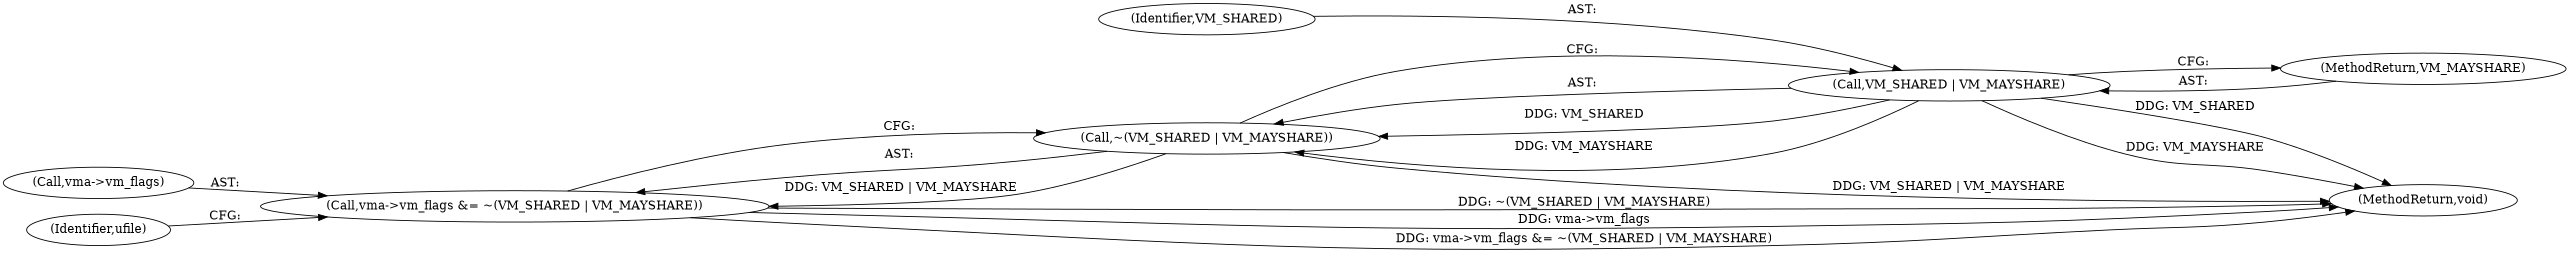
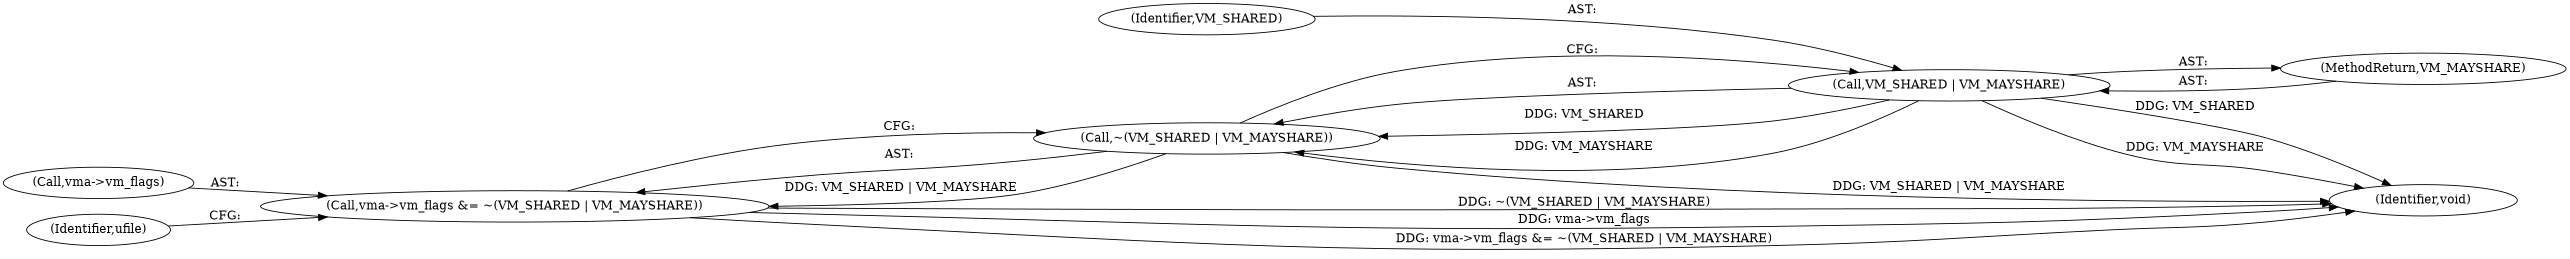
(2195, 62) -> (2195, 62)
(2423, 200) -> (2423, 200)
